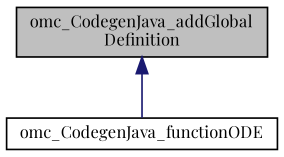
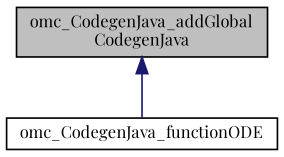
(142, 32) -> (142, 32)
